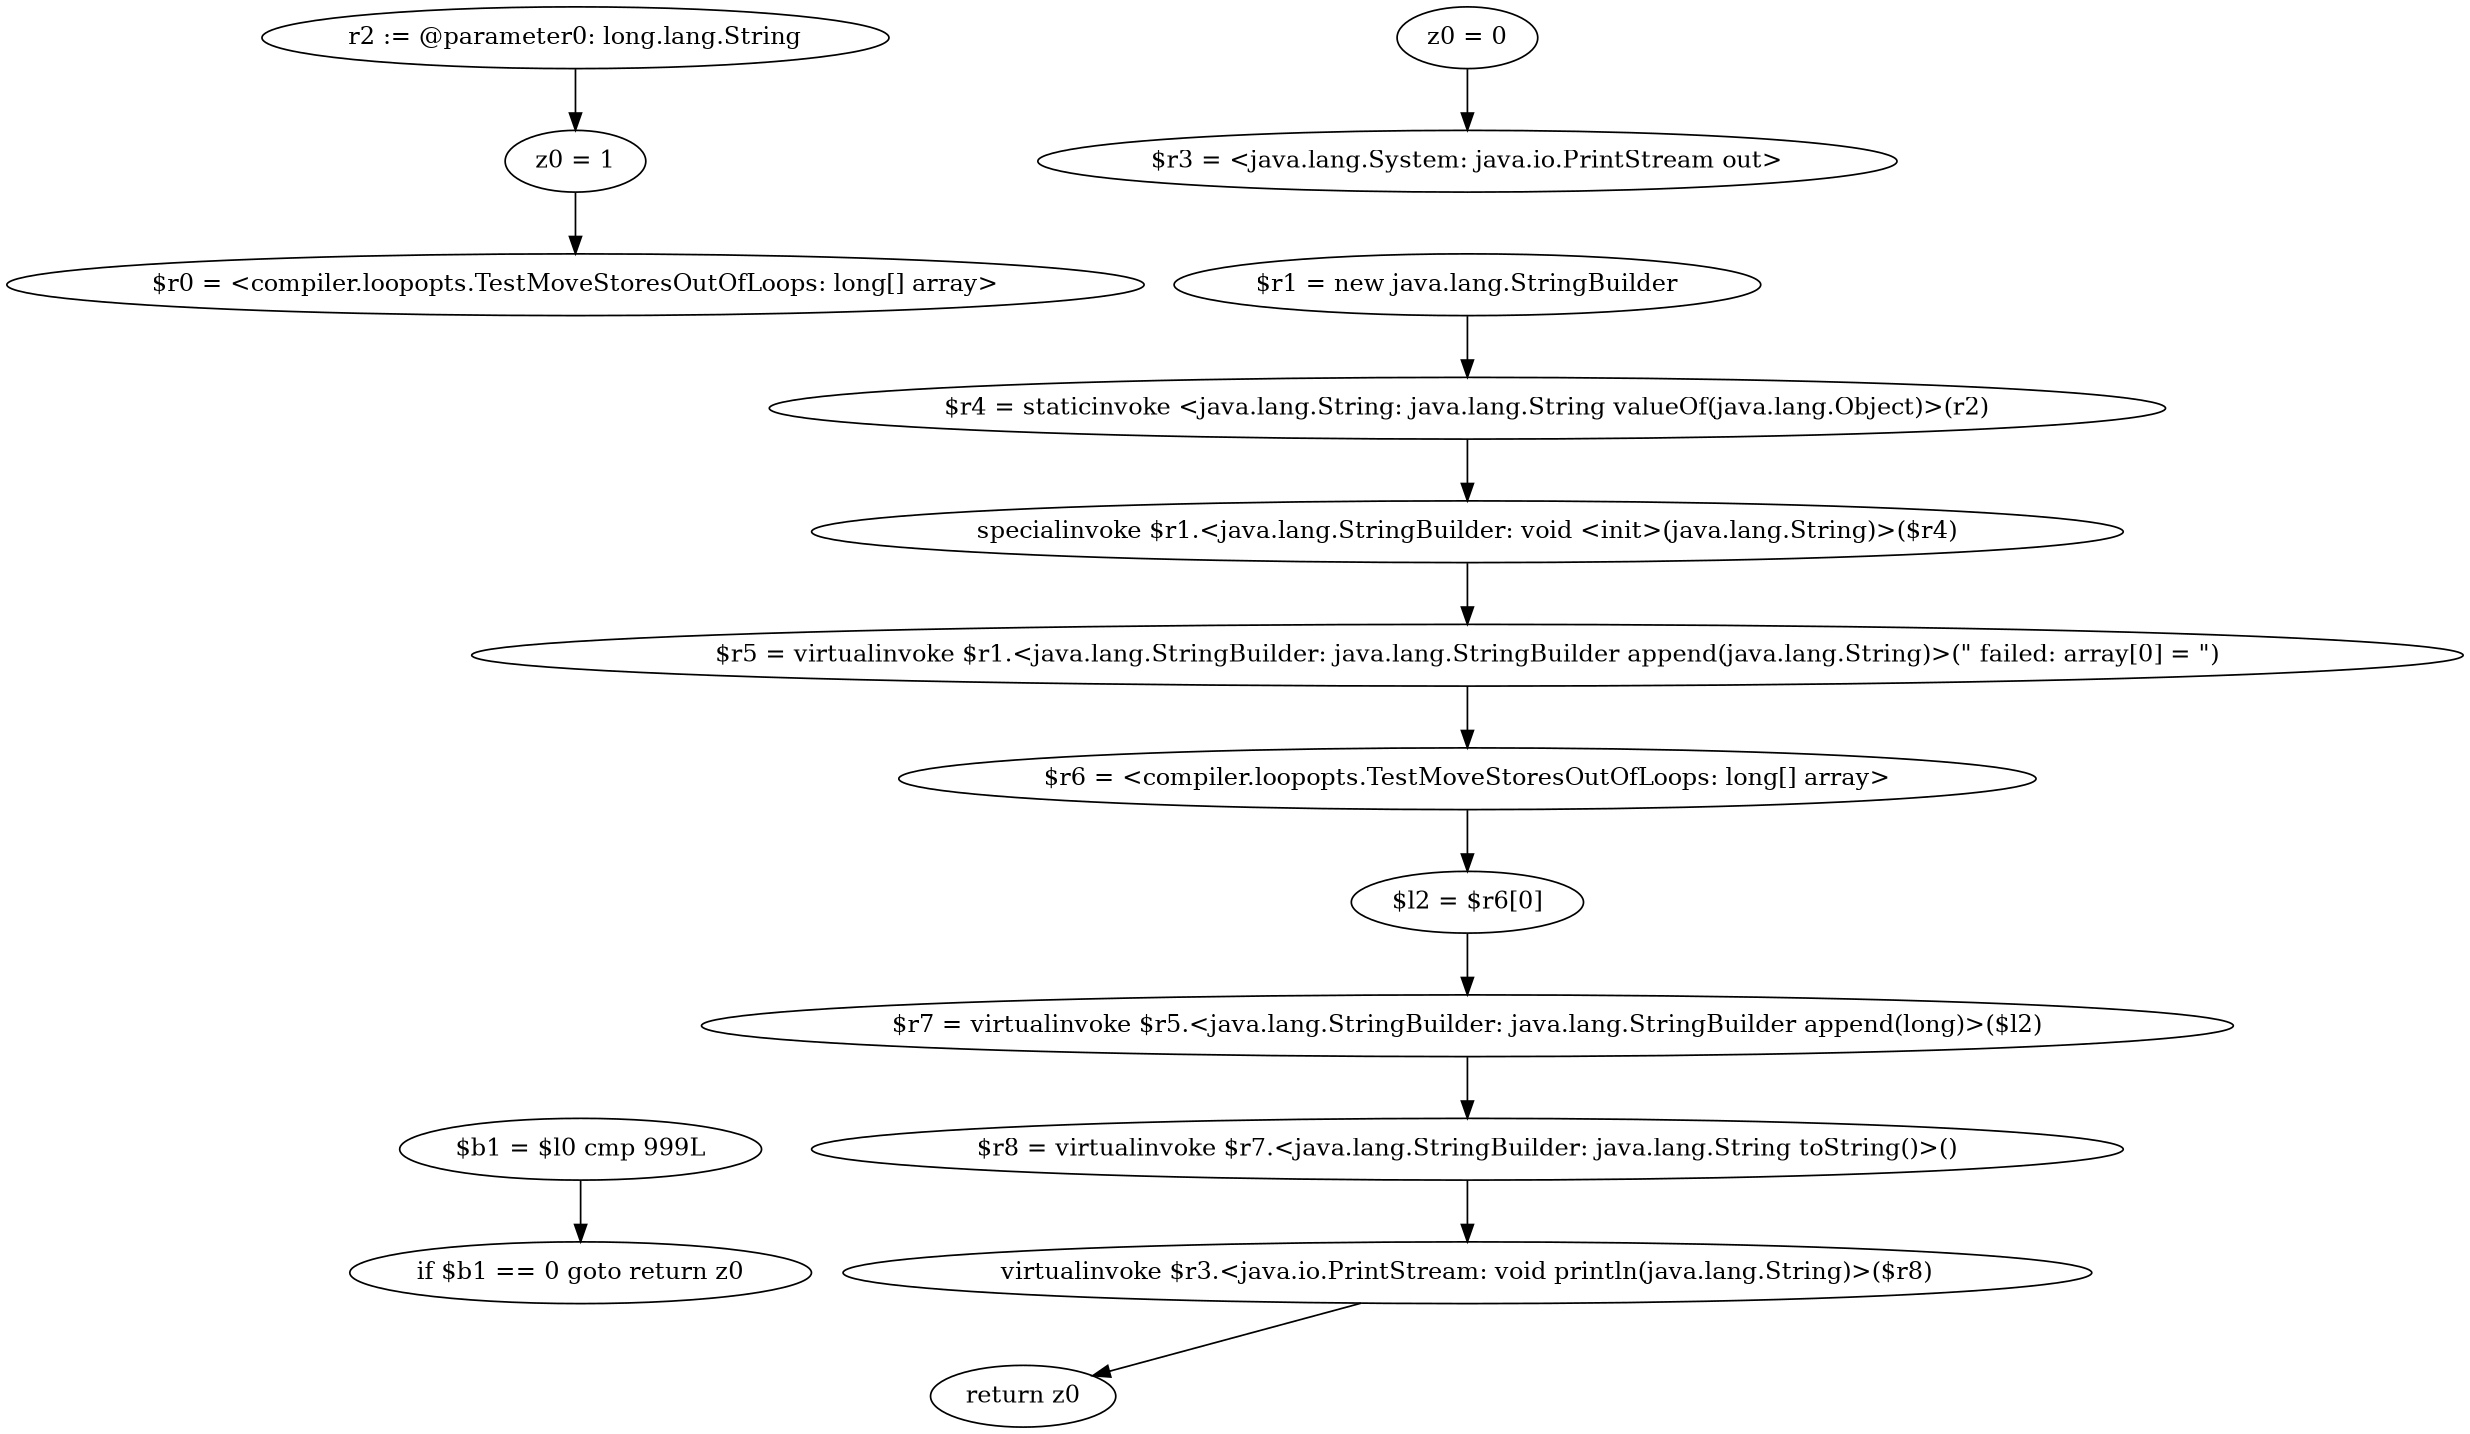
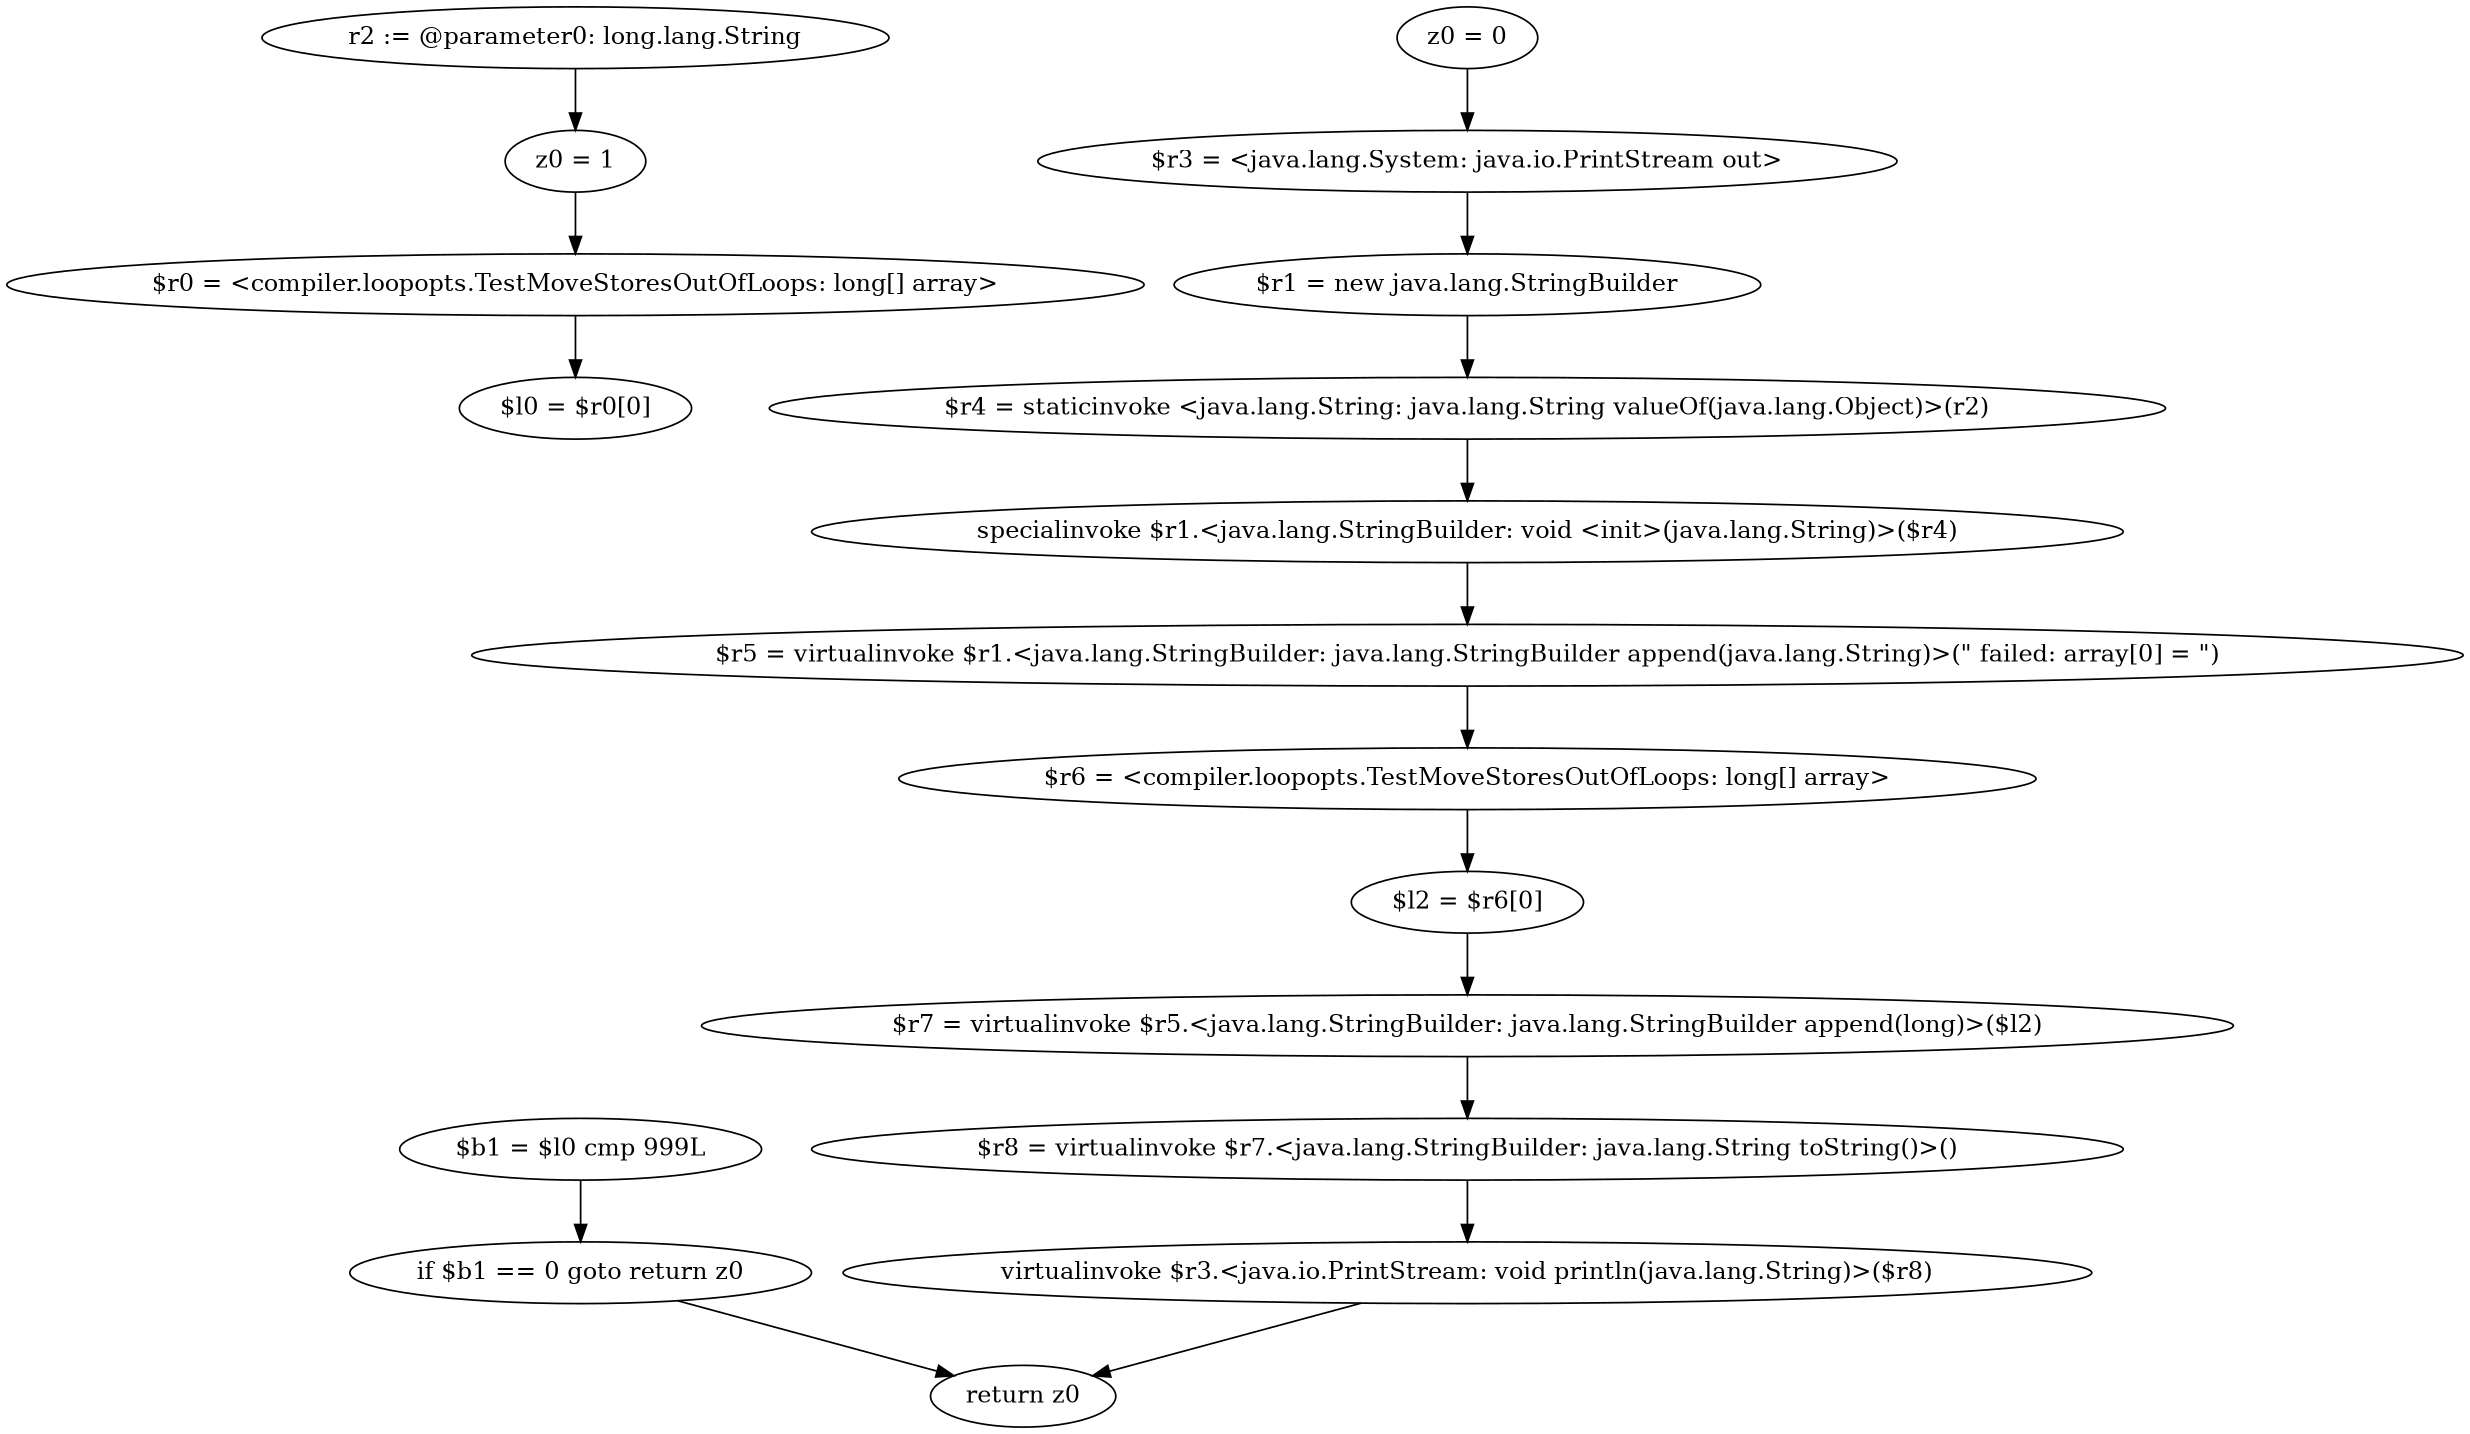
none -> (1467, 215)
none -> (575, 408)
none -> (807, 1336)
